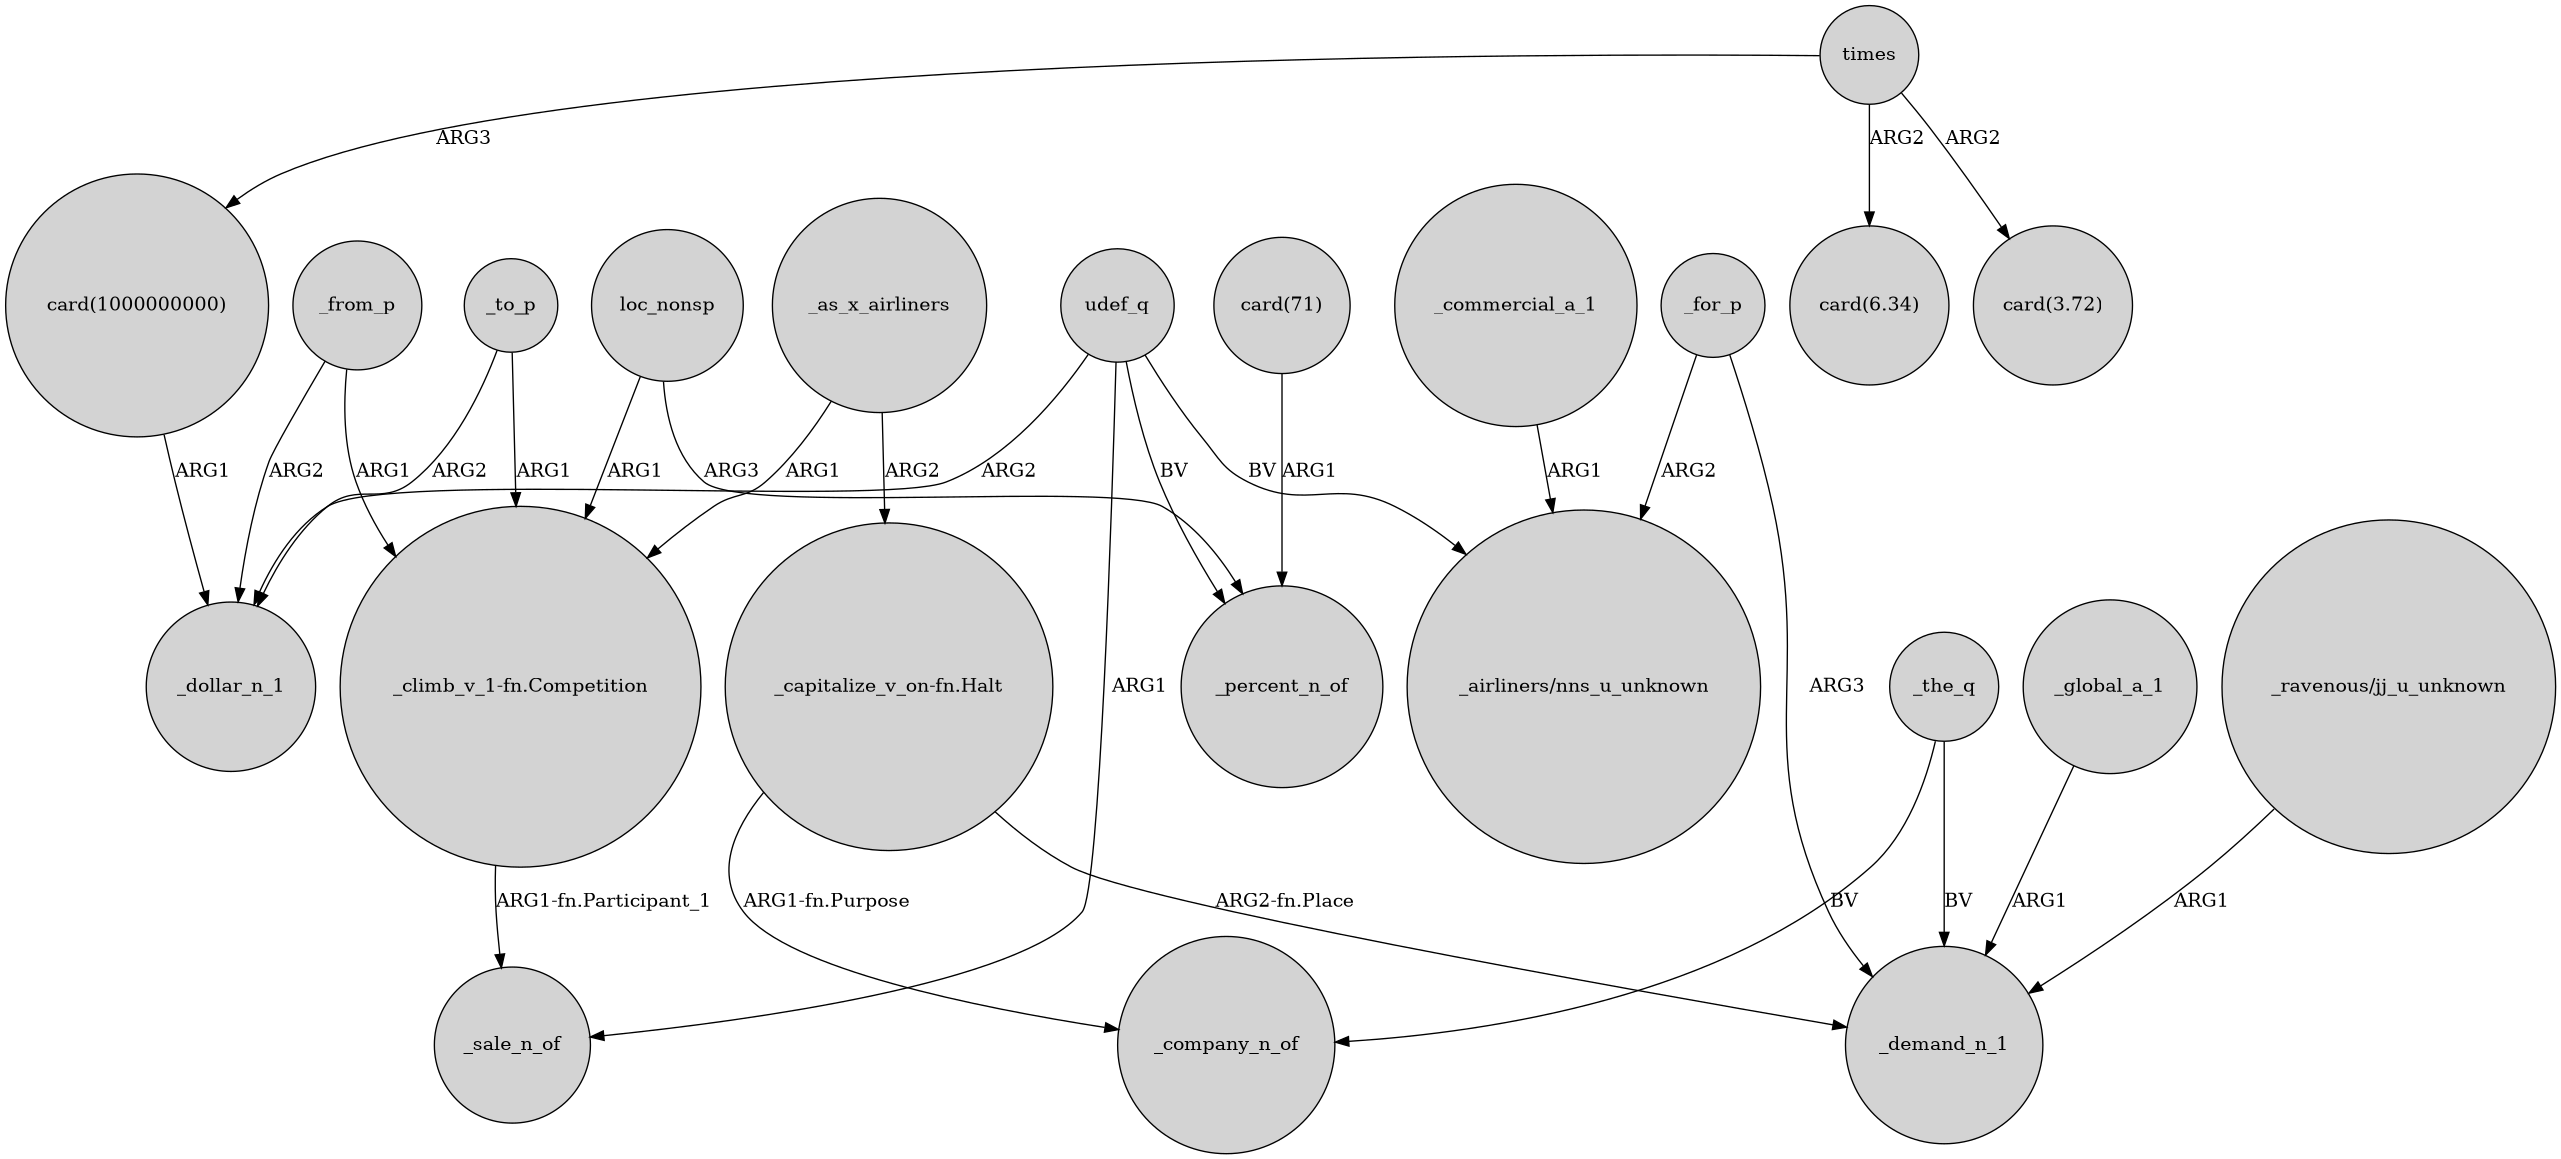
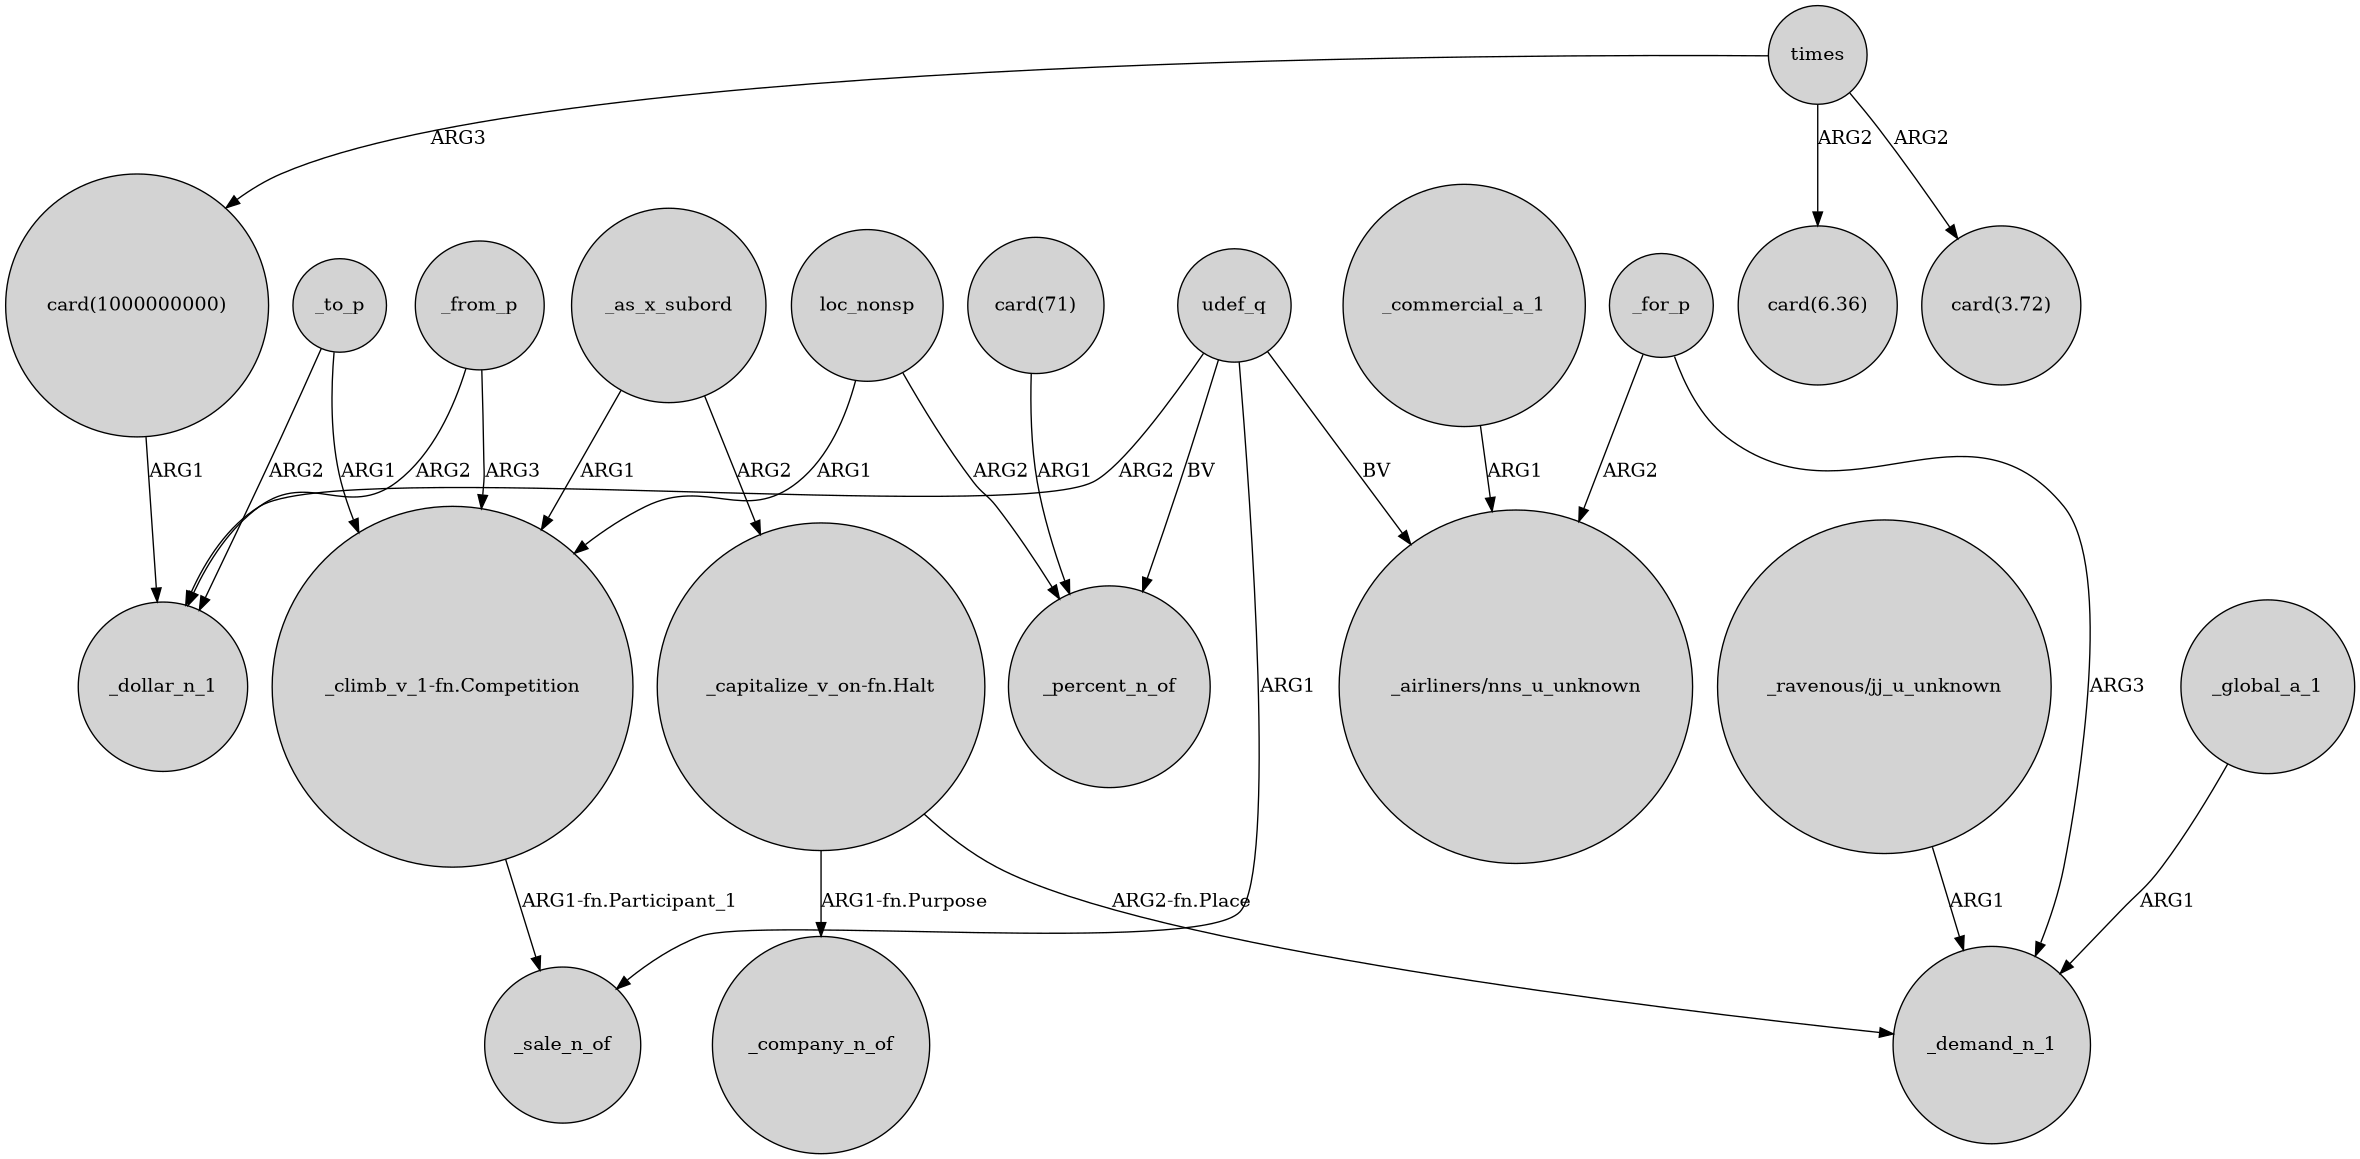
(880, 305) -> (669, 305)
(1869, 305) -> (1818, 305)
(384, 472) -> (513, 472)
(732, 472) -> (1001, 472)
(1944, 687) -> none
